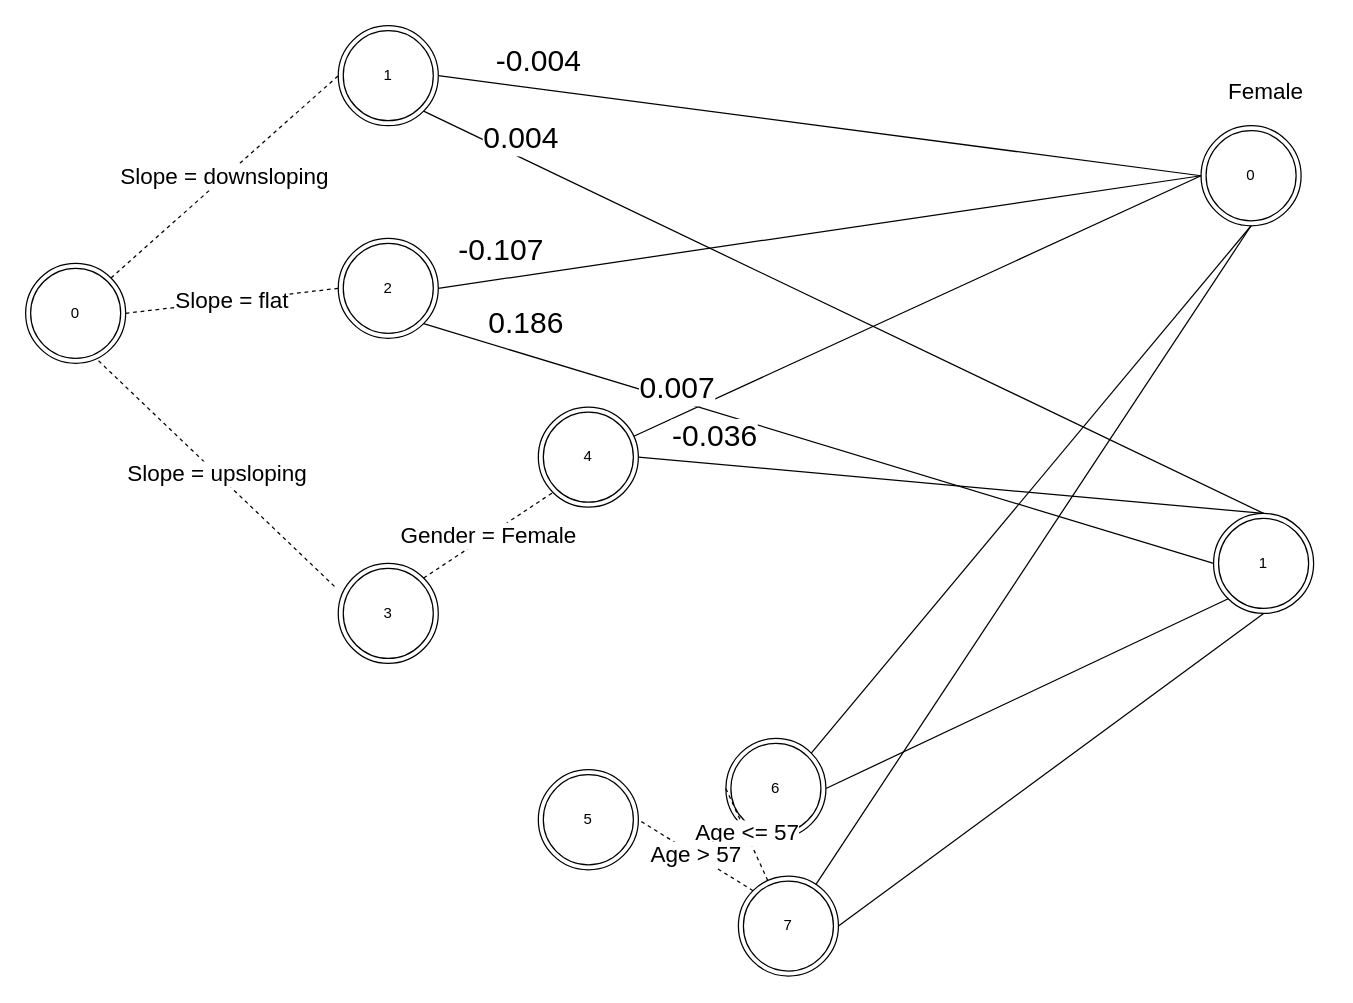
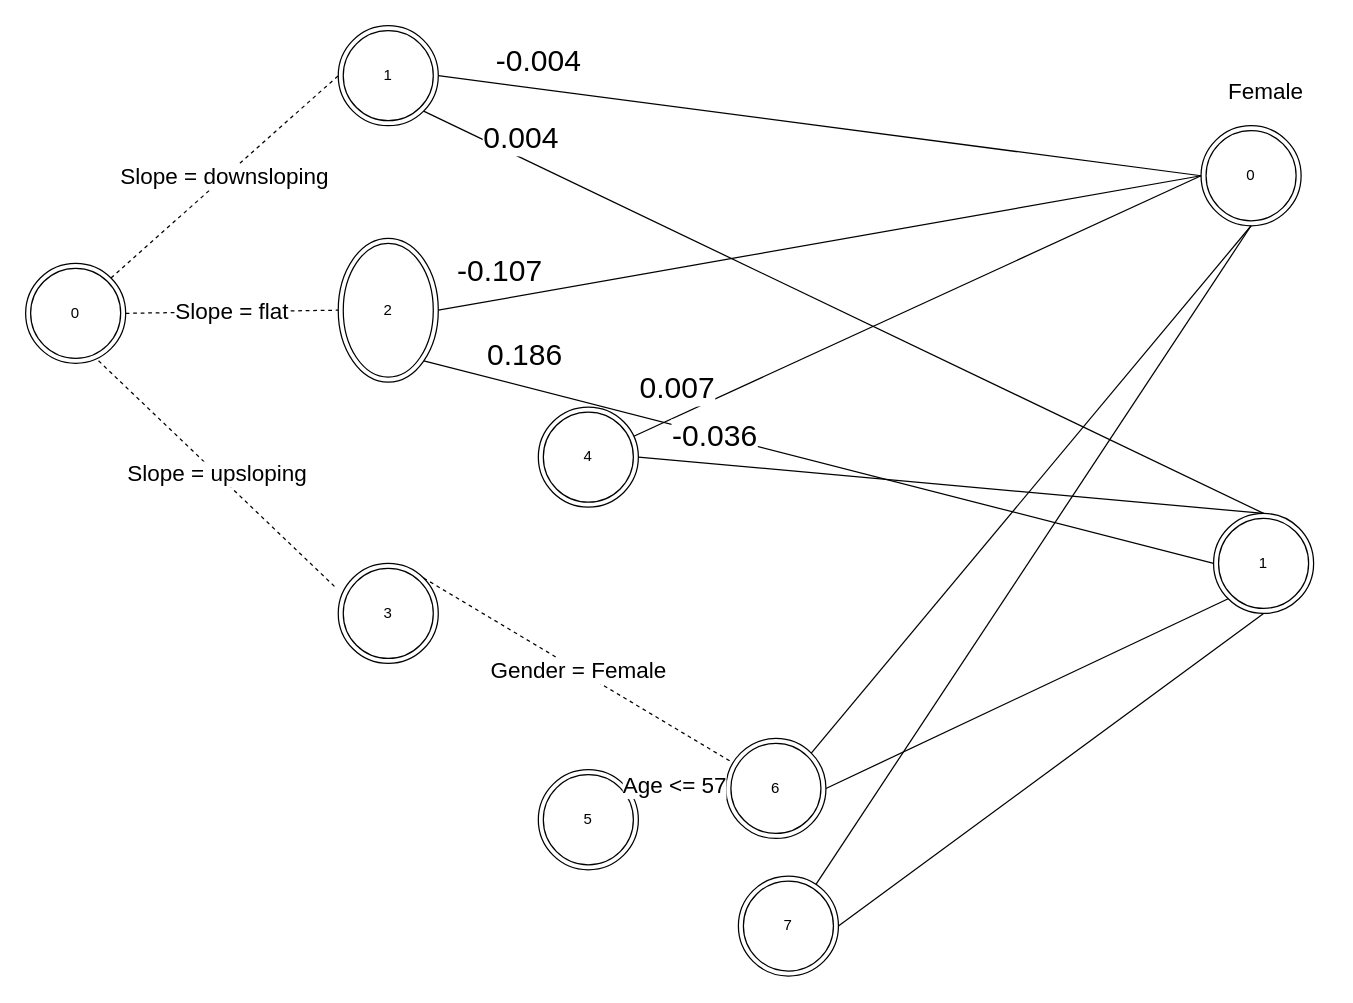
(388, 288) -> (388, 310)
(517, 516) -> (490, 618)
(737, 813) -> (675, 786)
(735, 879) -> none
